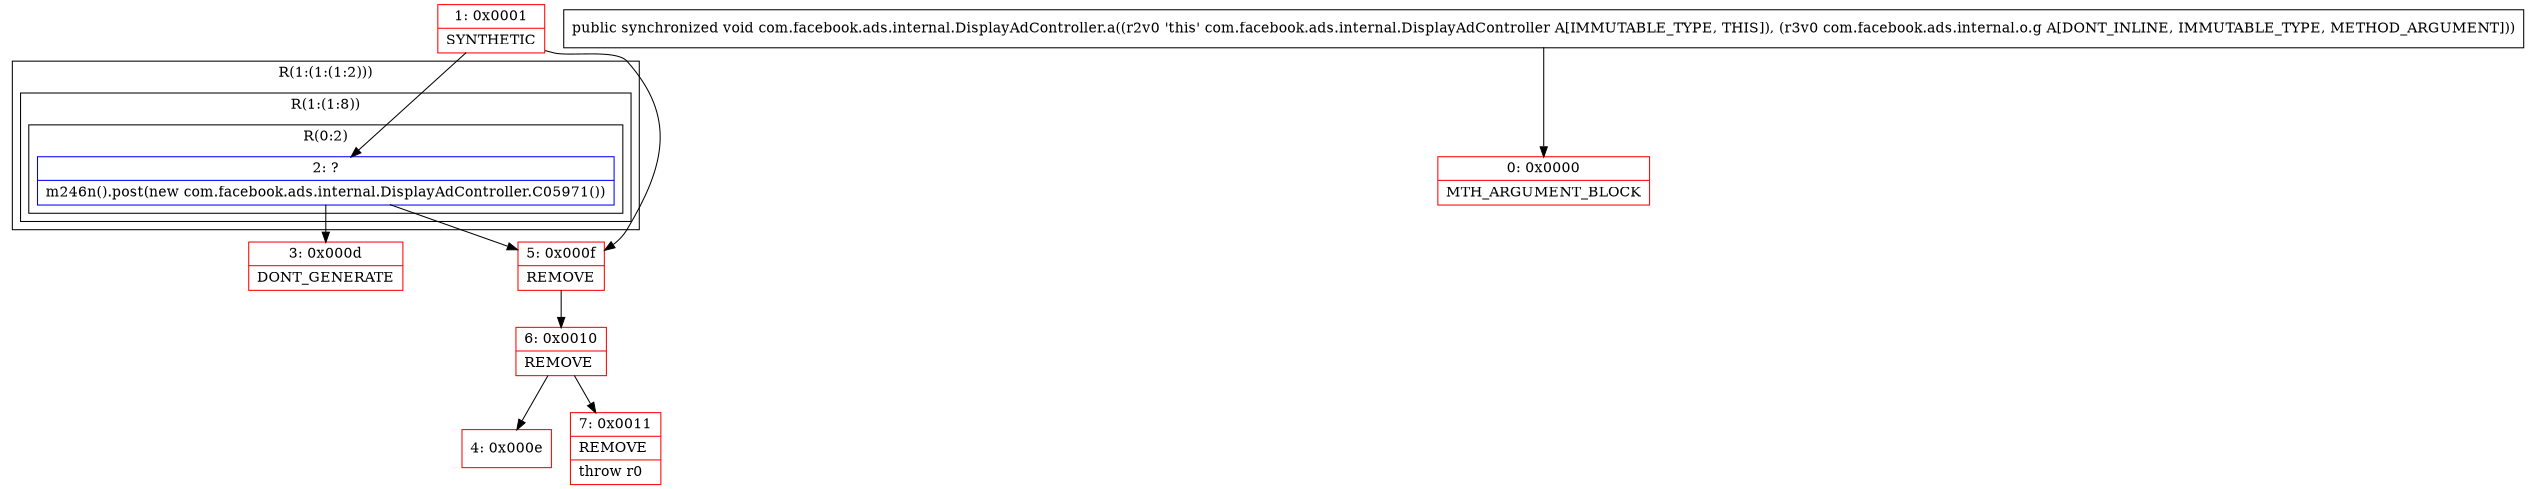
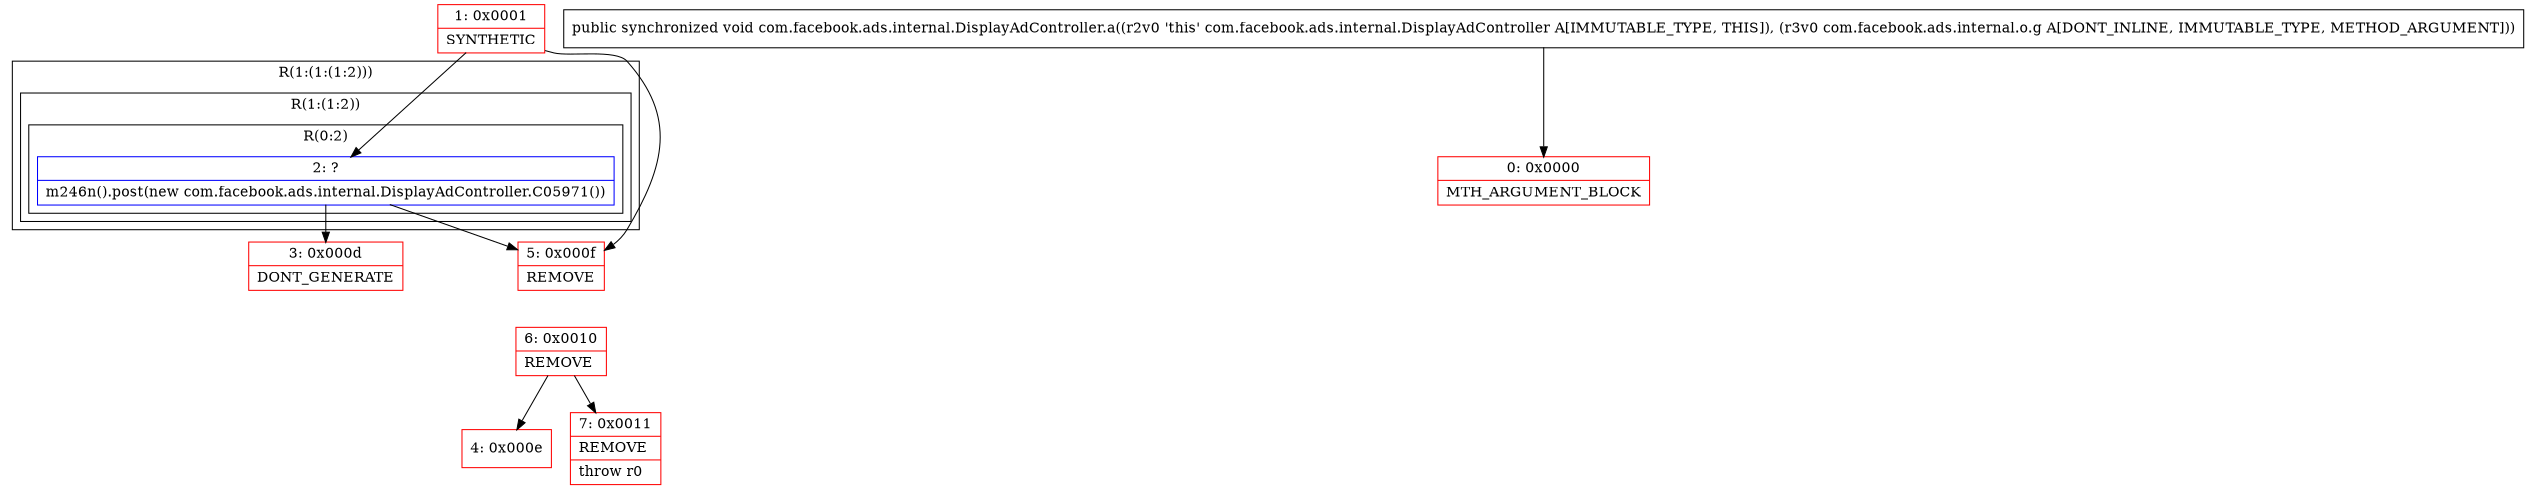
(326, 105) -> (326, 105)
(561, 304) -> none
